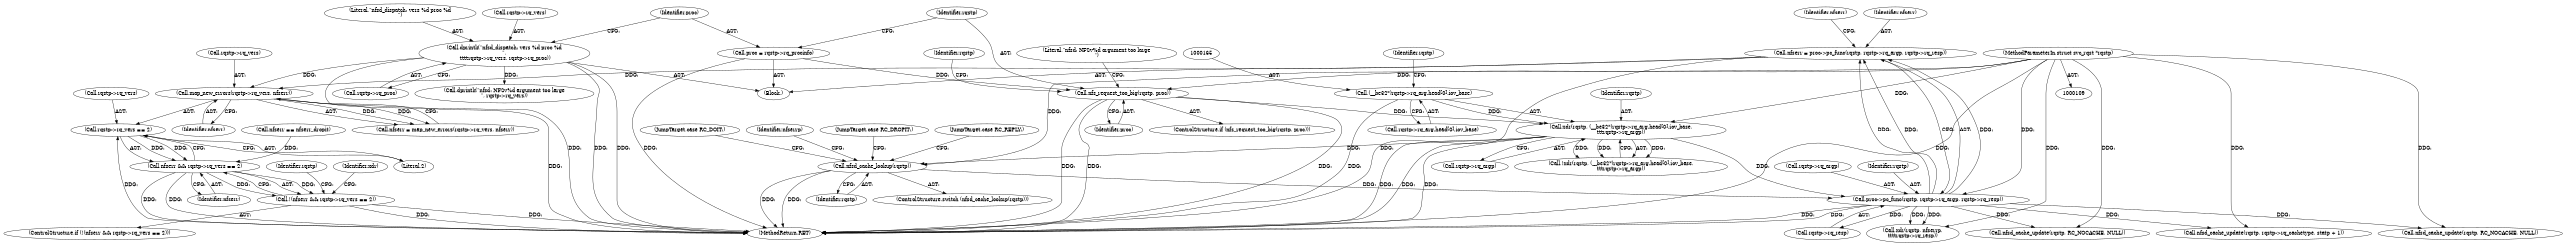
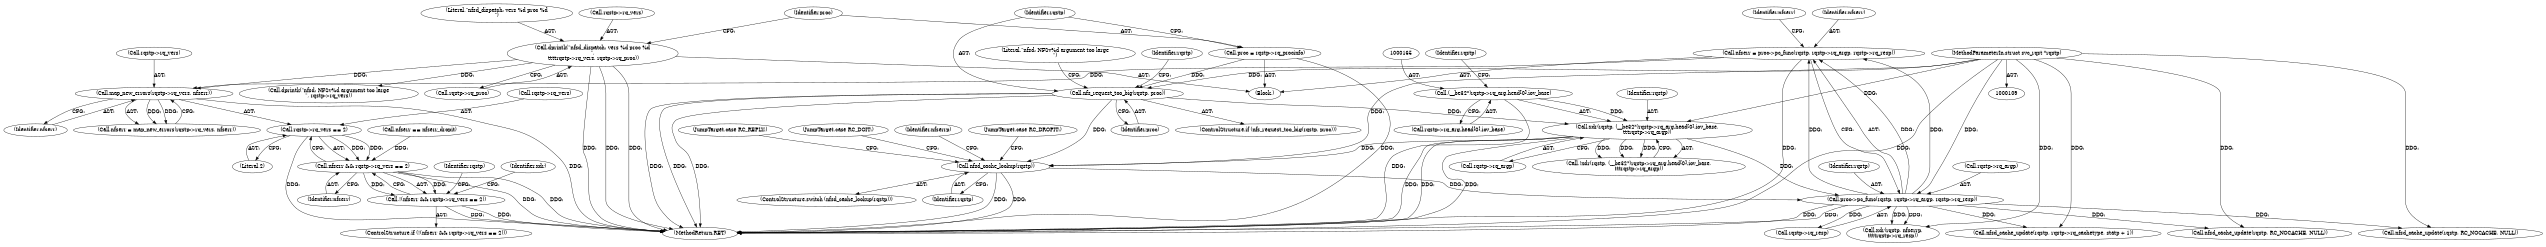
none -> (1079, 140)
(404, 228) -> (427, 218)
